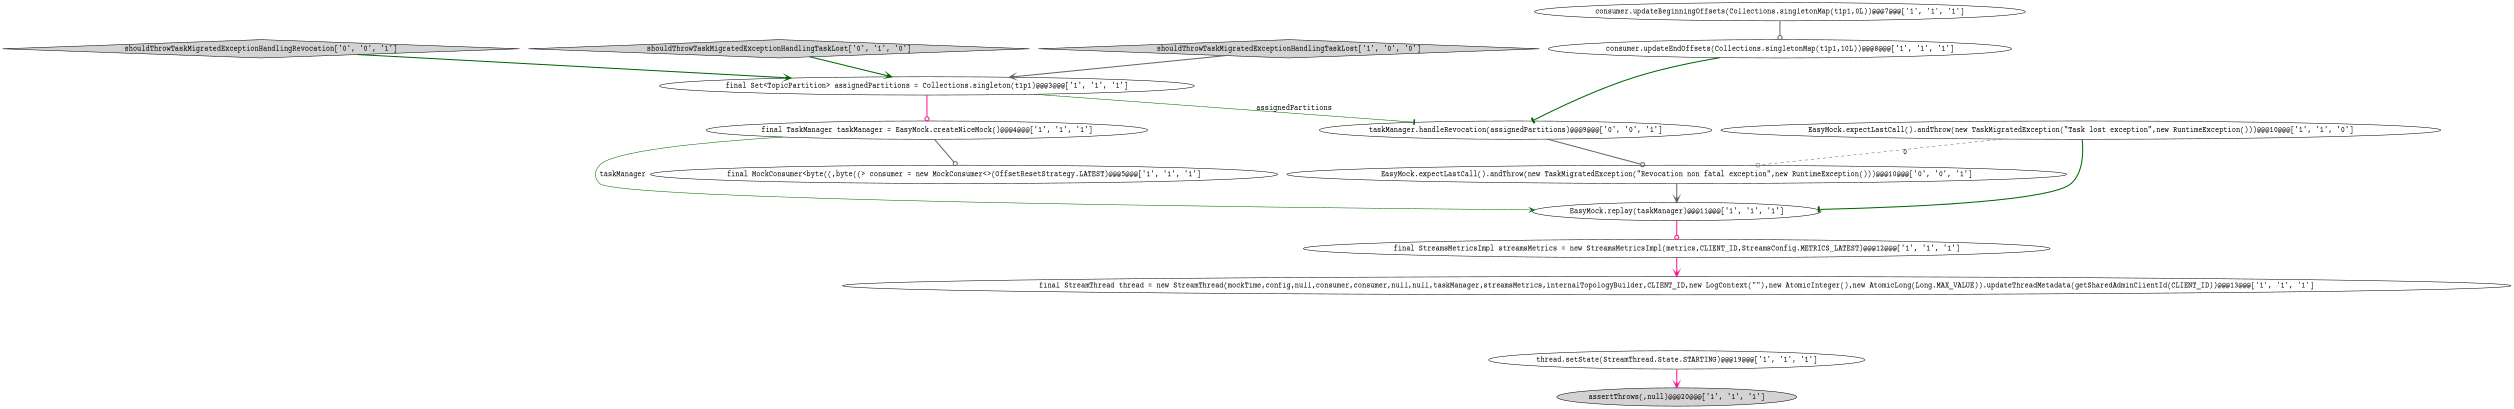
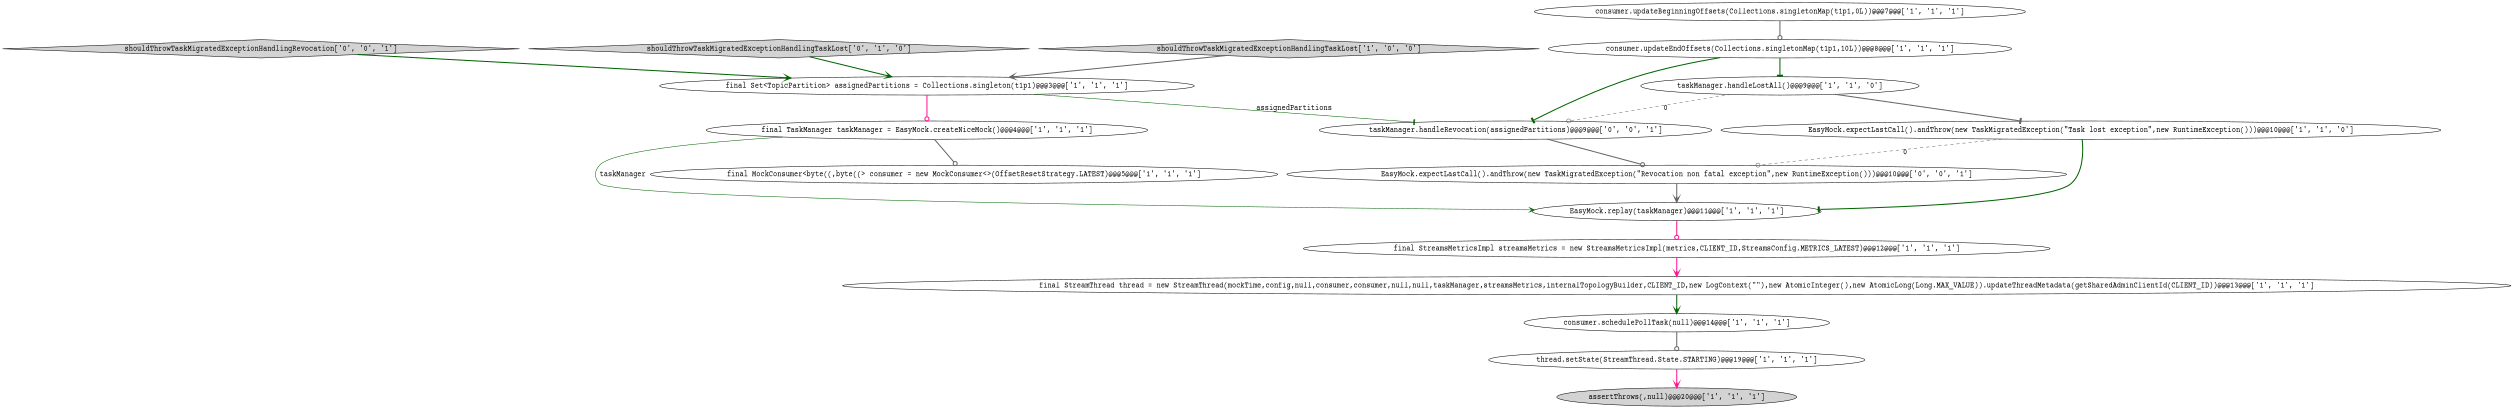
none -> (1780, 86)
none -> (1677, 323)
